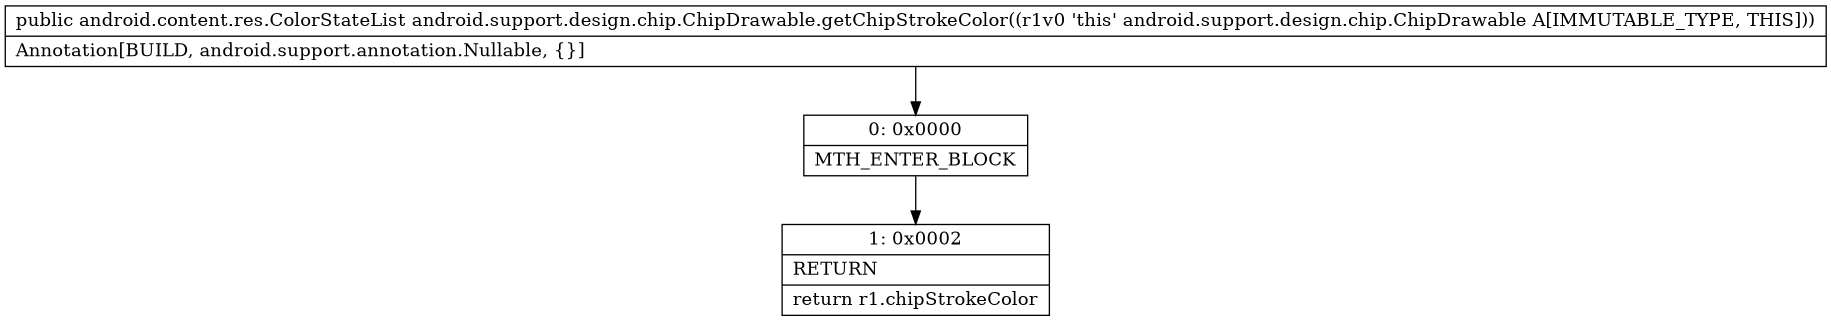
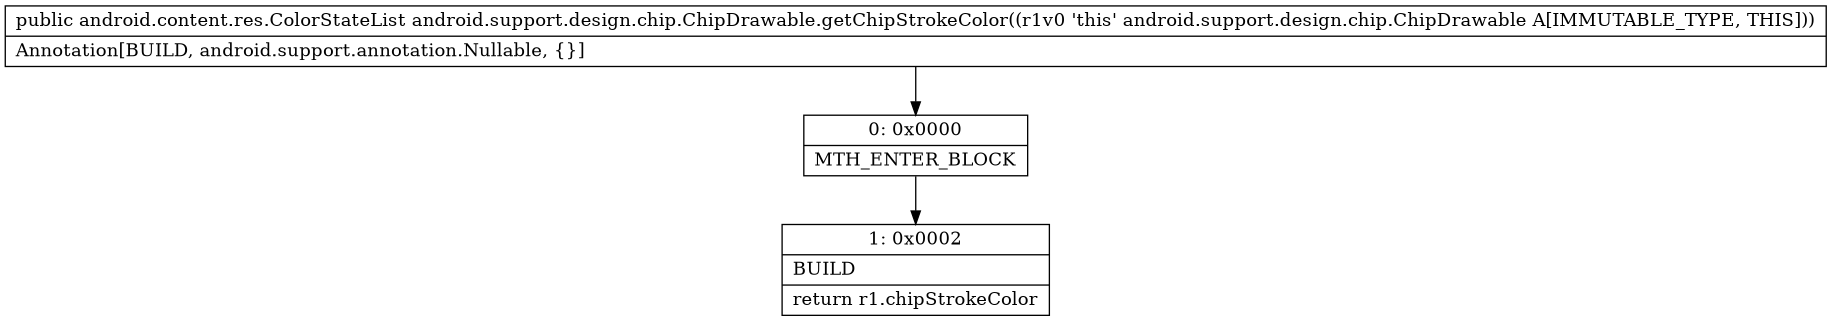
(835, 269) -> (825, 269)
